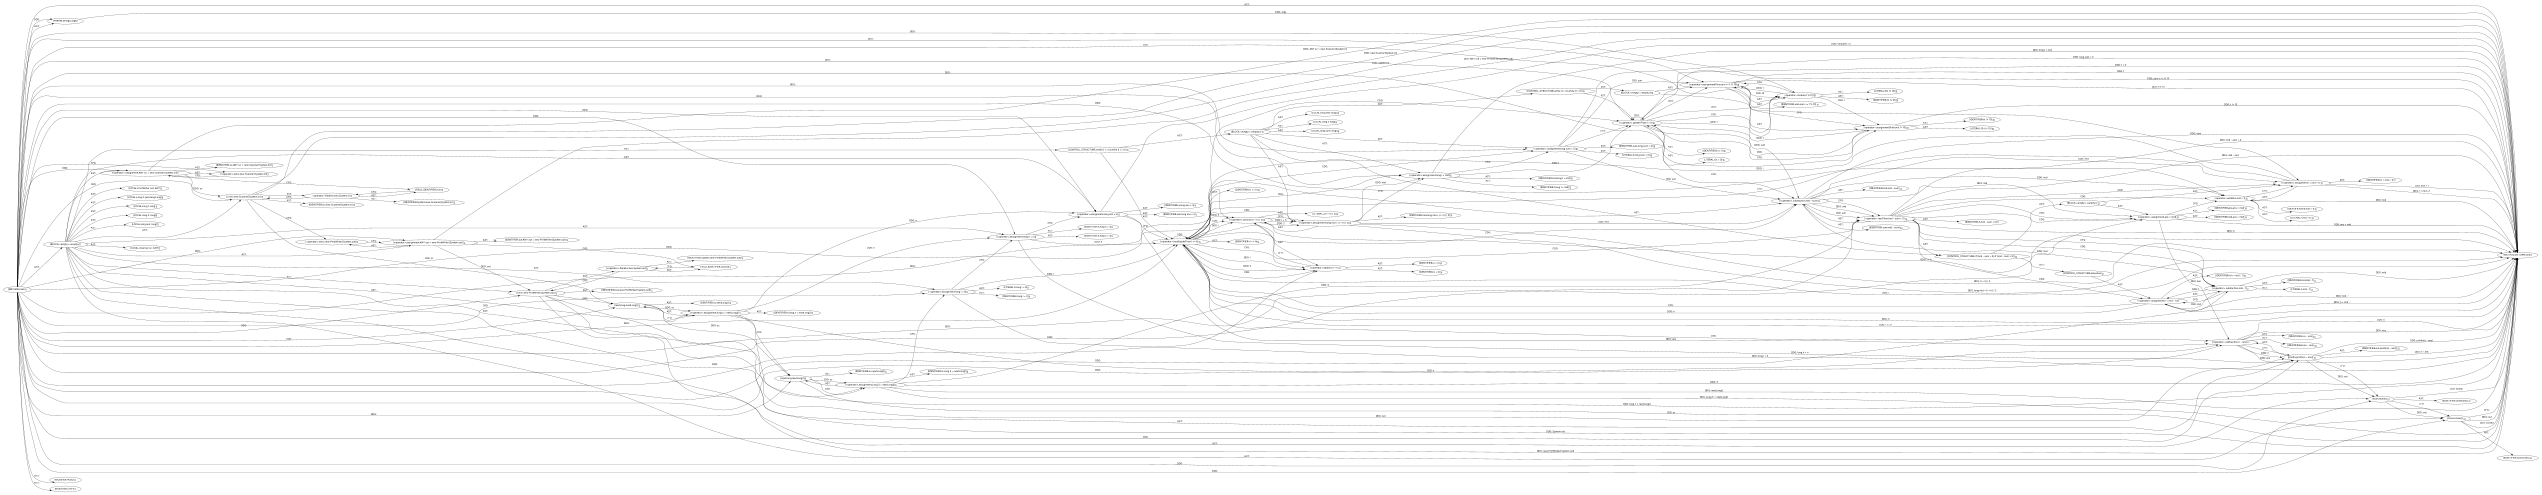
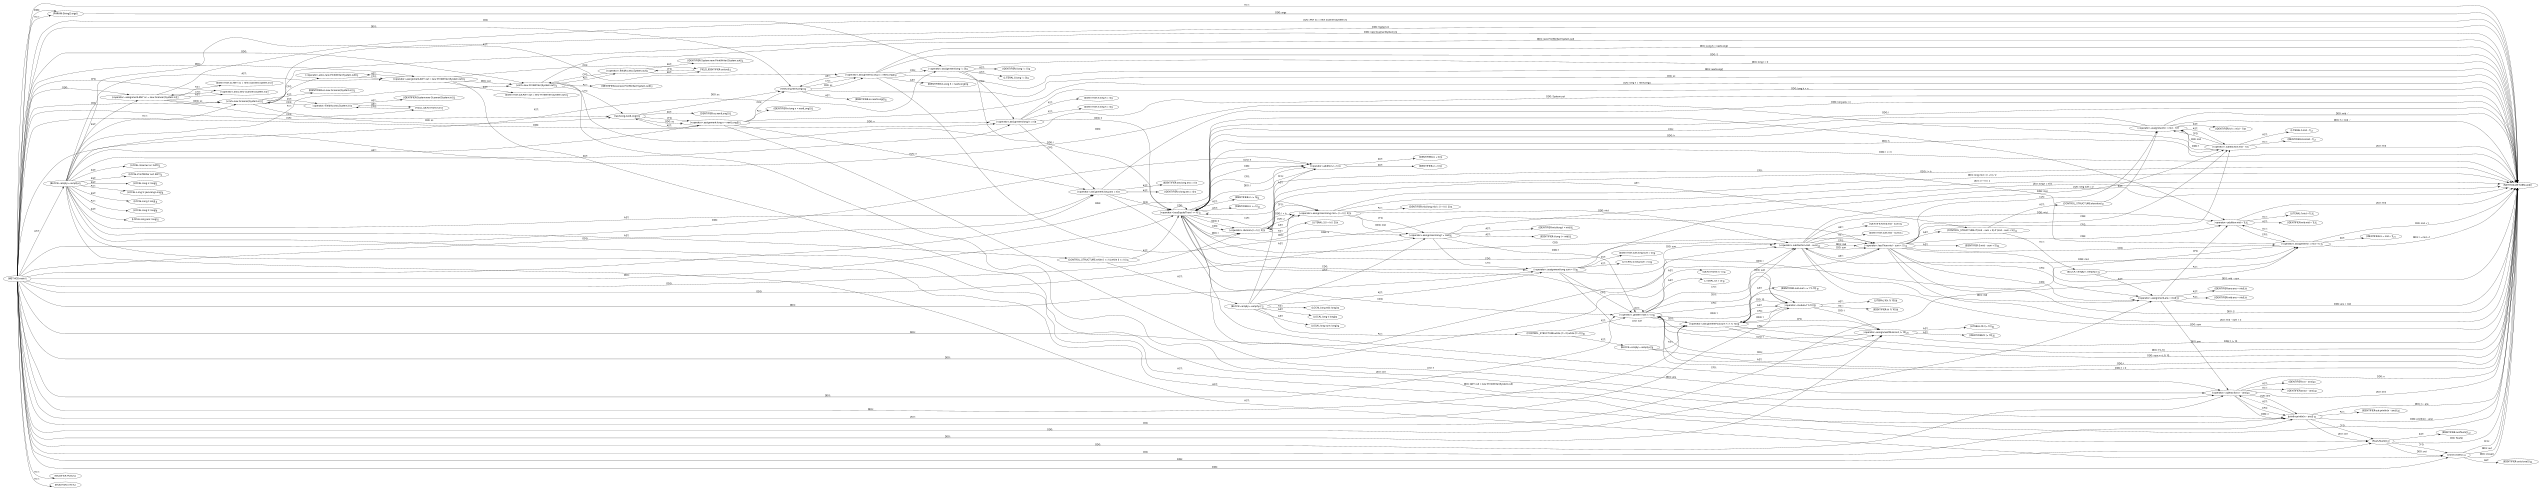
none -> (145, 184)
